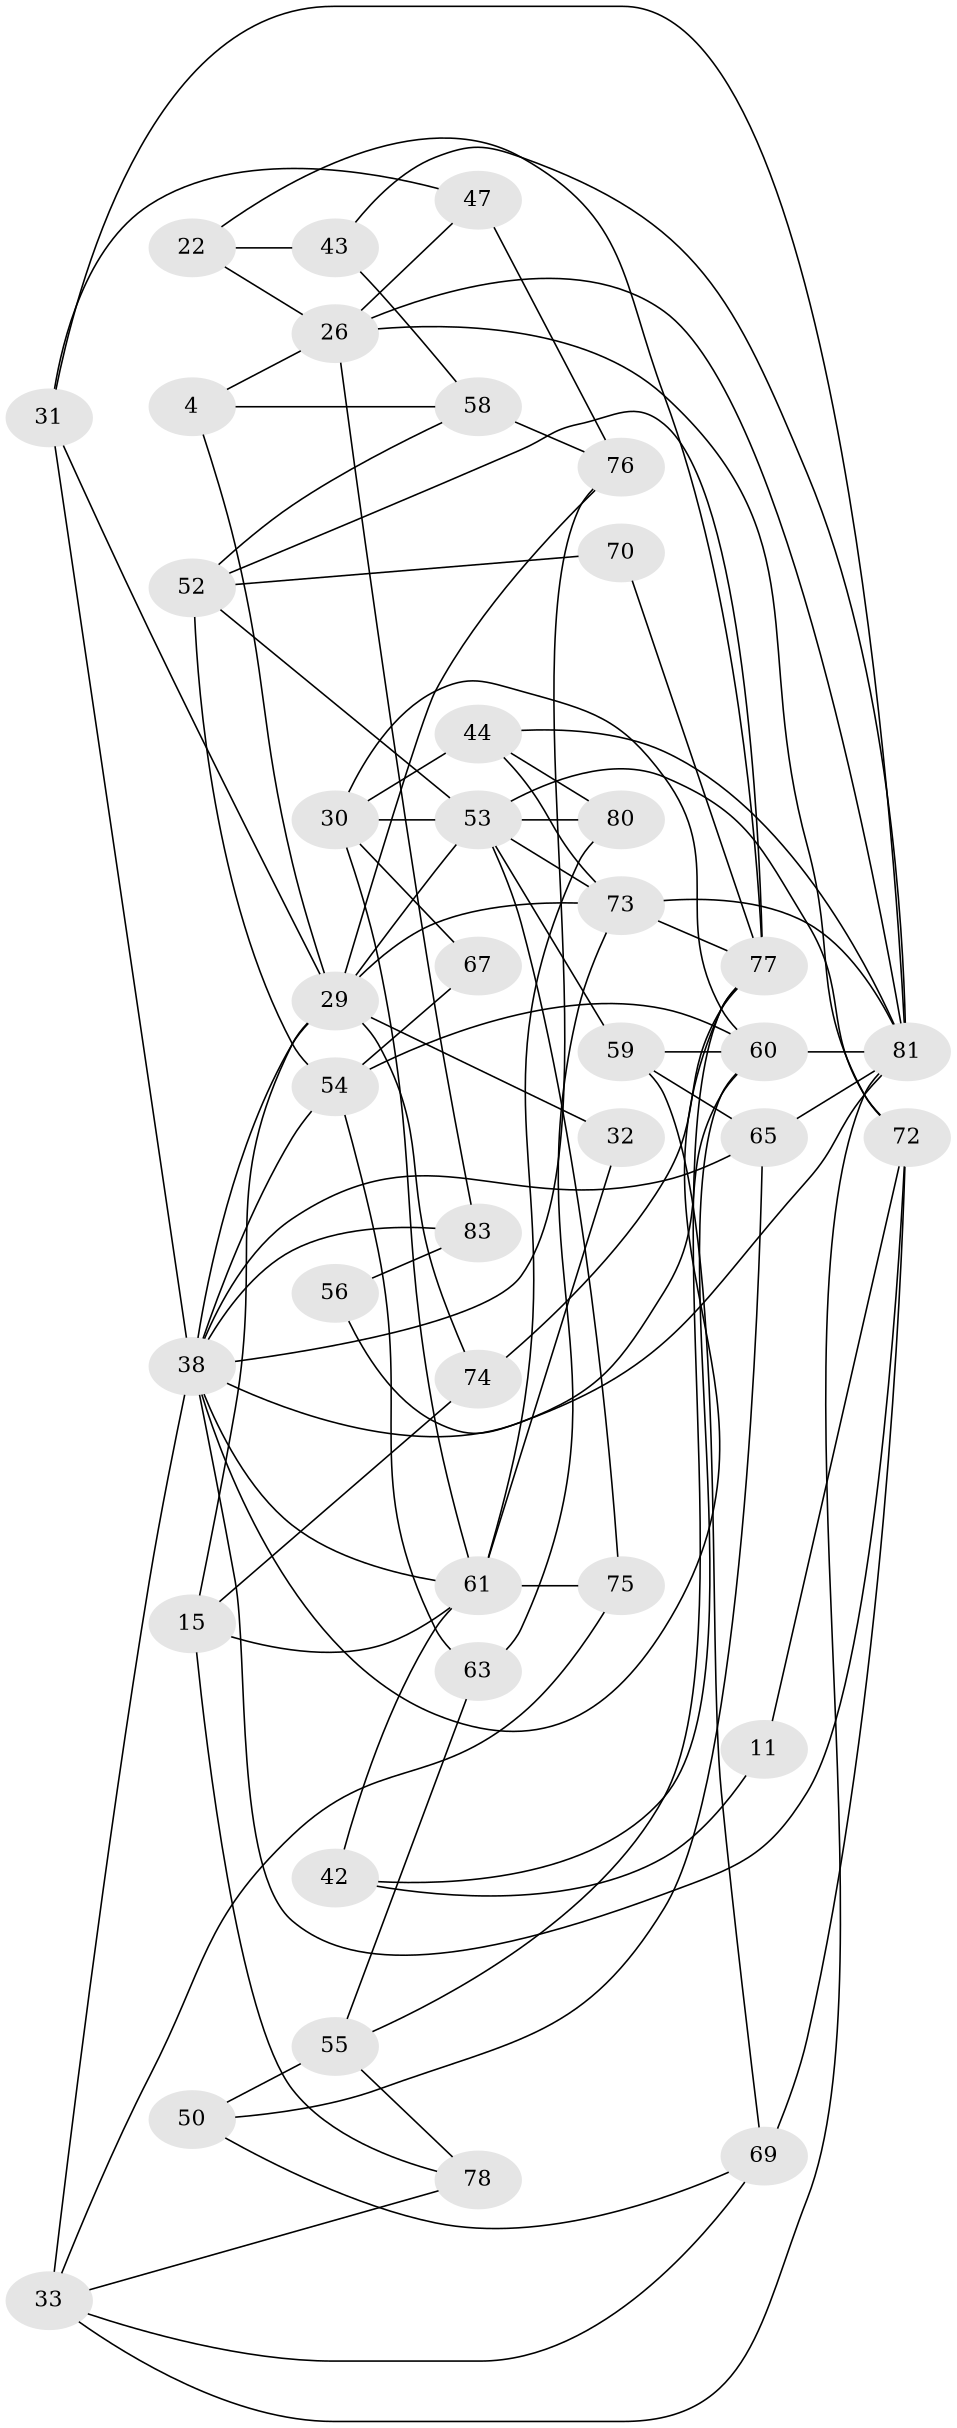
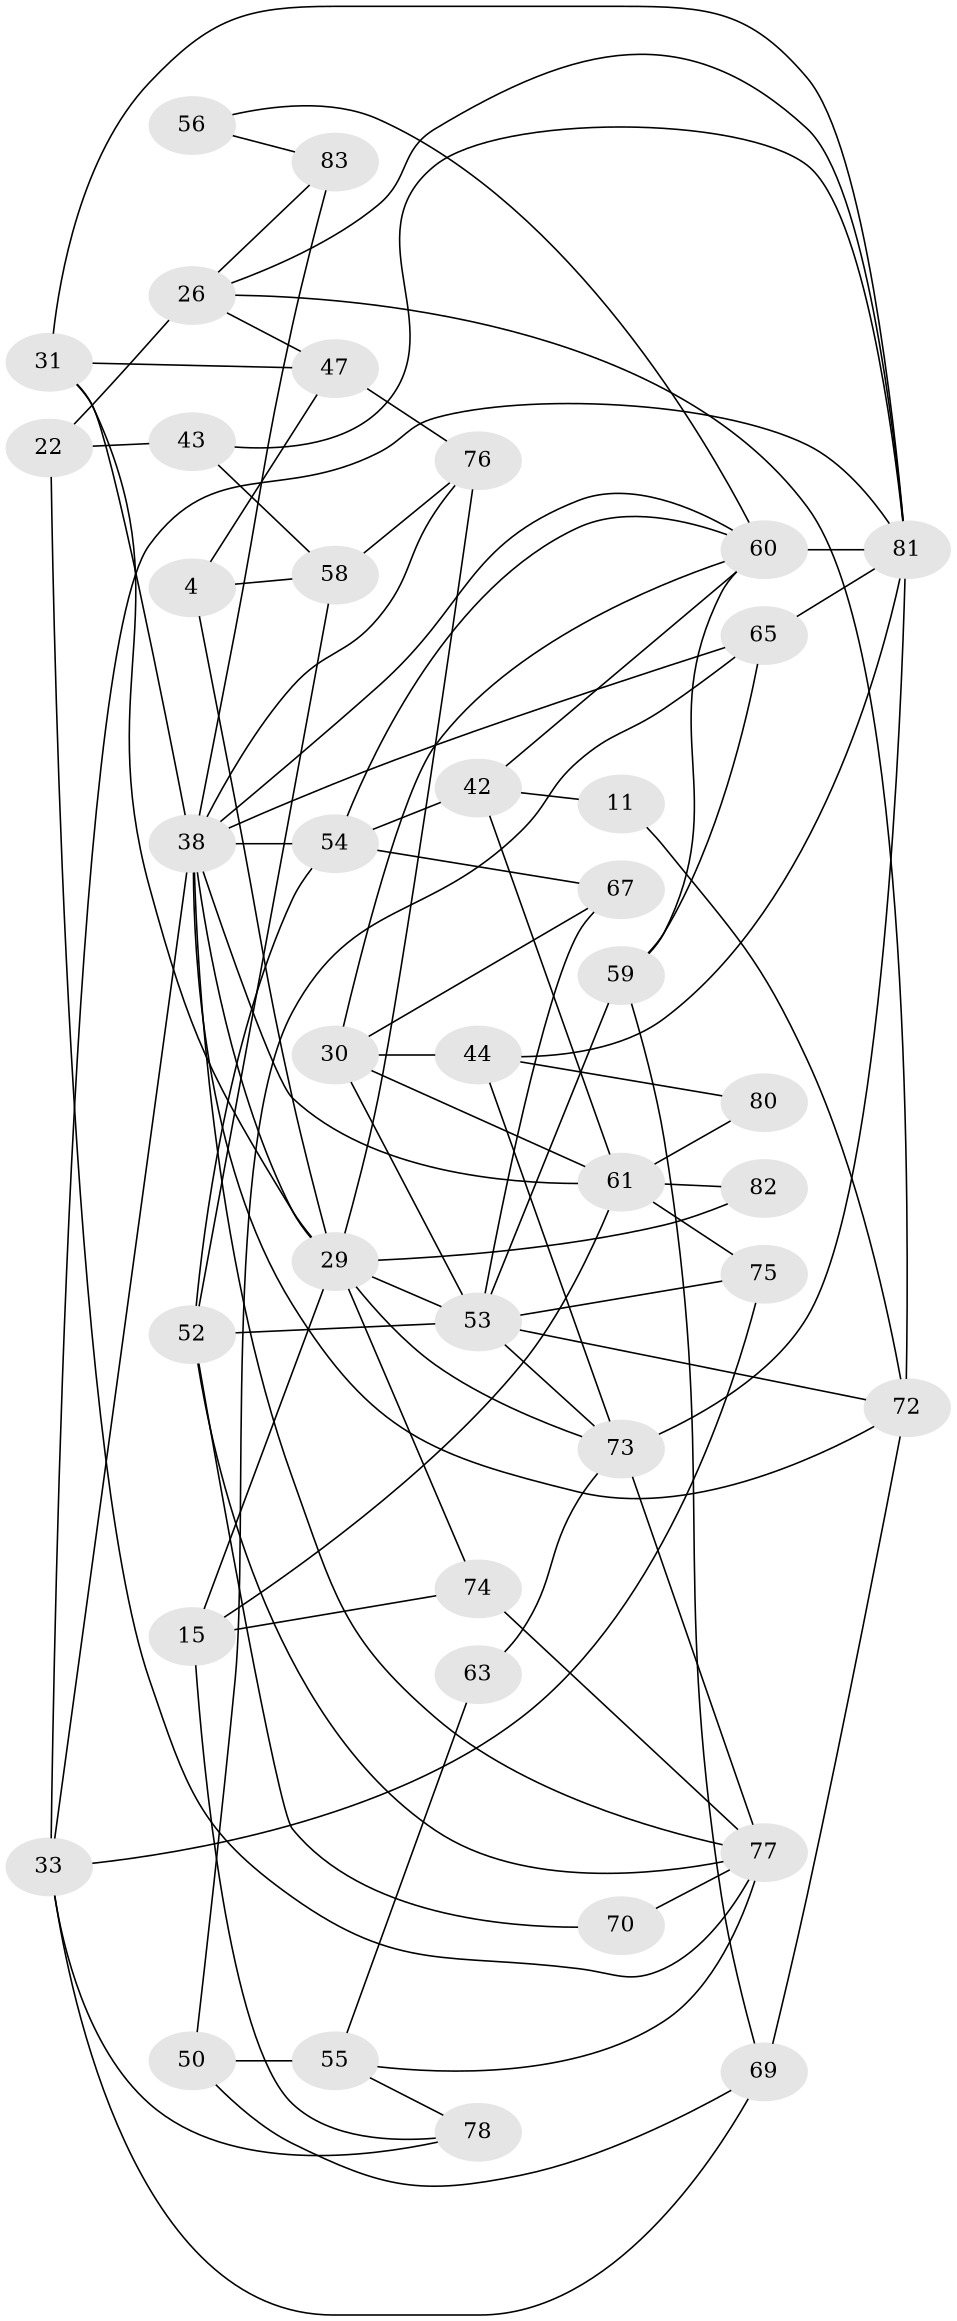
(264, 370) -> (277, 457)
(539, 820) -> (526, 1098)
(621, 1138) -> (764, 1188)
(647, 1356) -> (543, 238)
(391, 1358) -> (415, 812)
